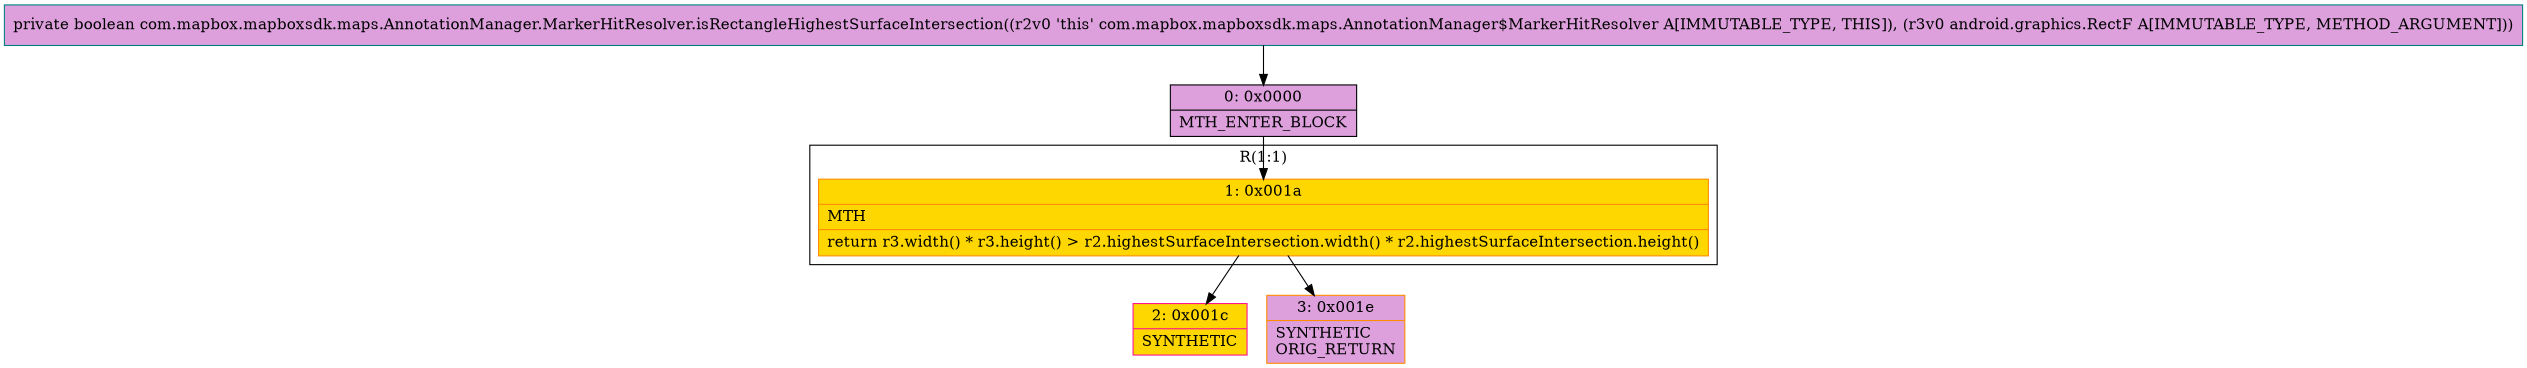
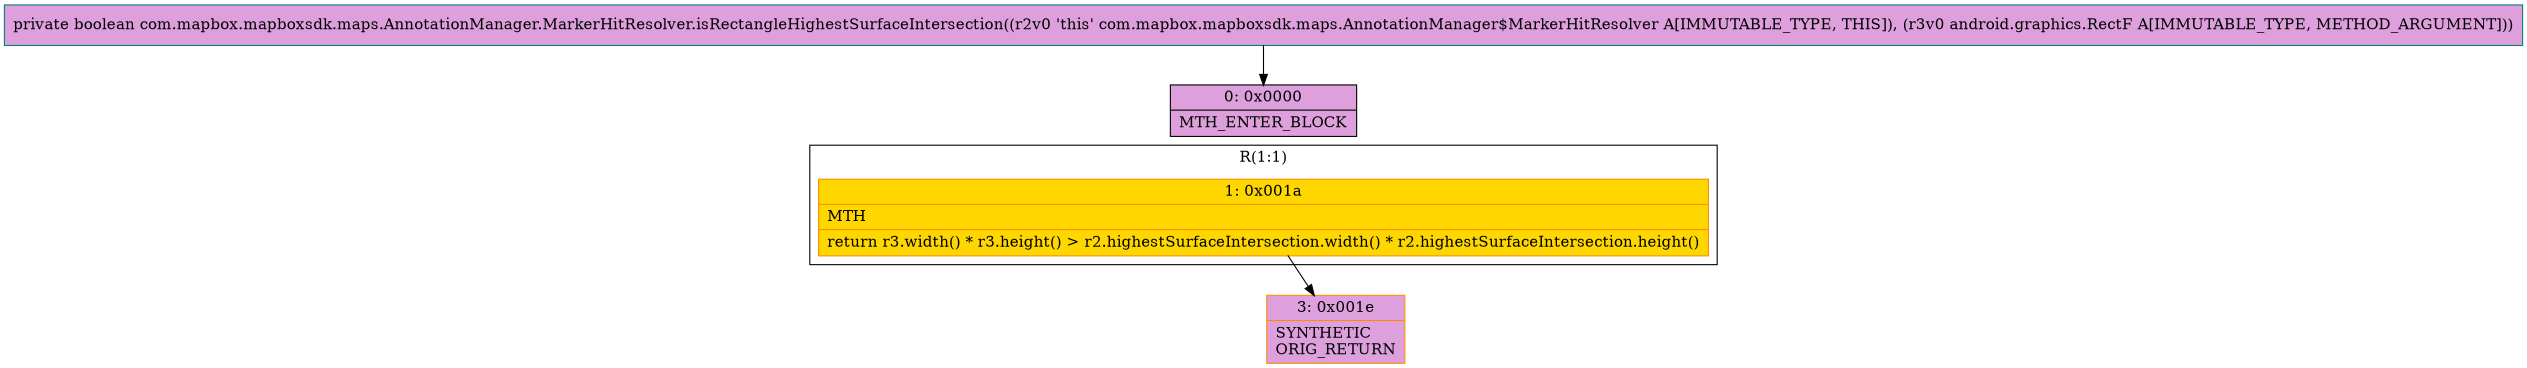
(1263, 152) -> none
(1190, 329) -> none
